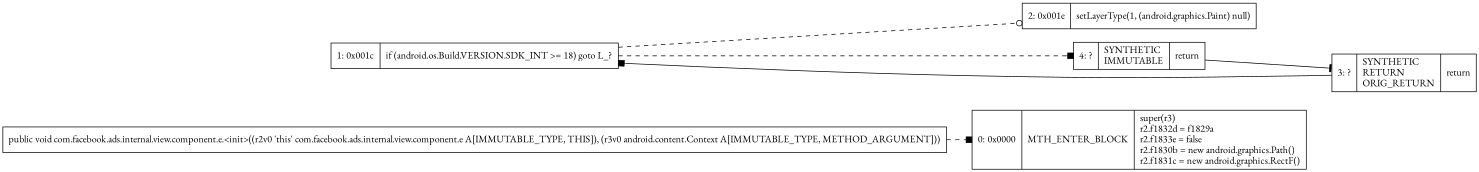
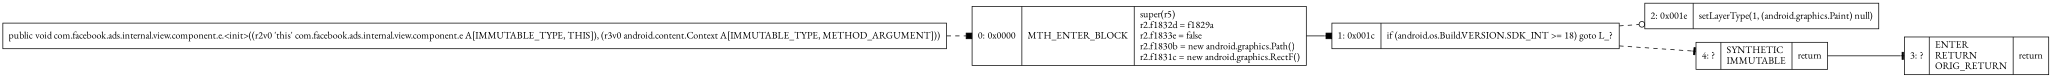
(842, 56) -> (1656, 48)
(1391, 62) -> (1952, 45)
(979, 76) -> (1315, 36)
(1158, 118) -> (1158, 14)
